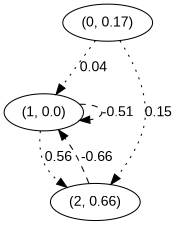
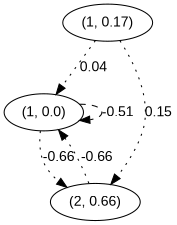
(108, 23) -> (108, 23)
(59, 157) -> (59, 157)
(78, 160) -> (78, 160)
